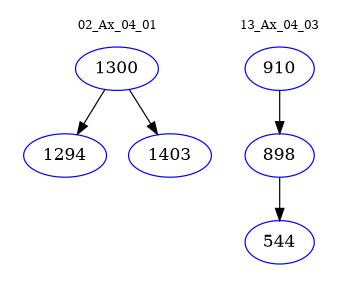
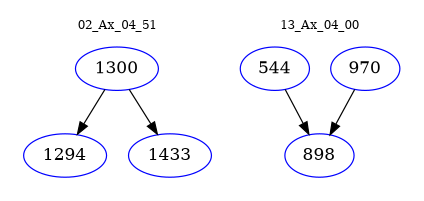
(118, 26) -> (118, 26)
(280, 26) -> (320, 26)
(280, 69) -> (365, 69)
(170, 156) -> (170, 156)
(280, 193) -> (294, 106)
